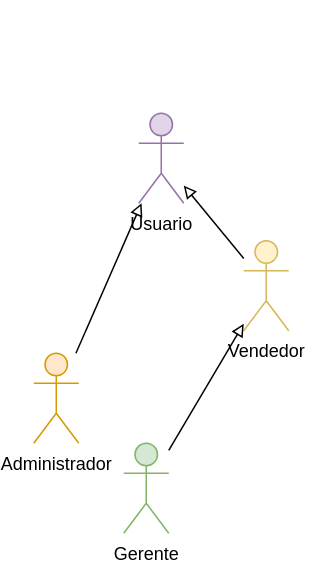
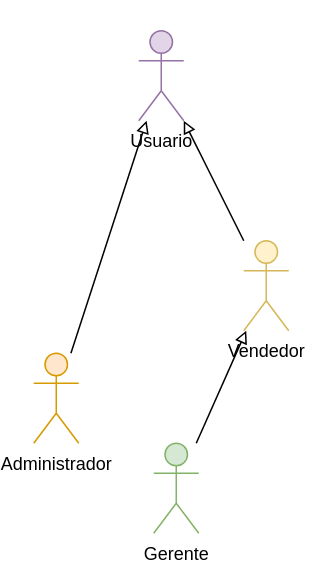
(161, 158) -> (161, 76)
(146, 488) -> (176, 488)
